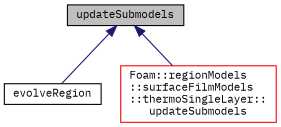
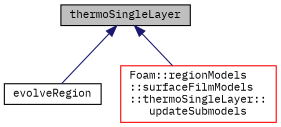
(126, 15) -> (126, 15)
